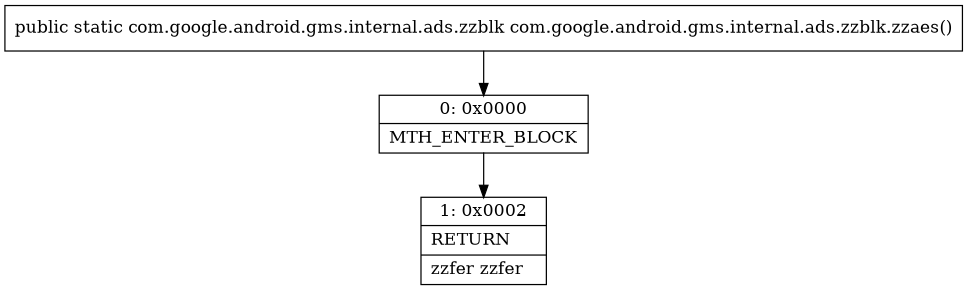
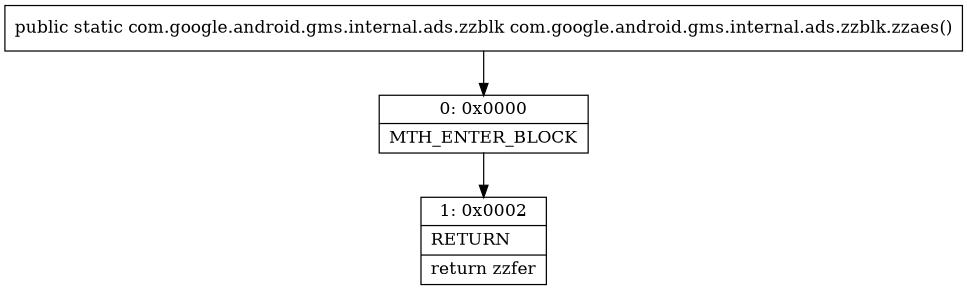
(478, 269) -> (484, 269)
